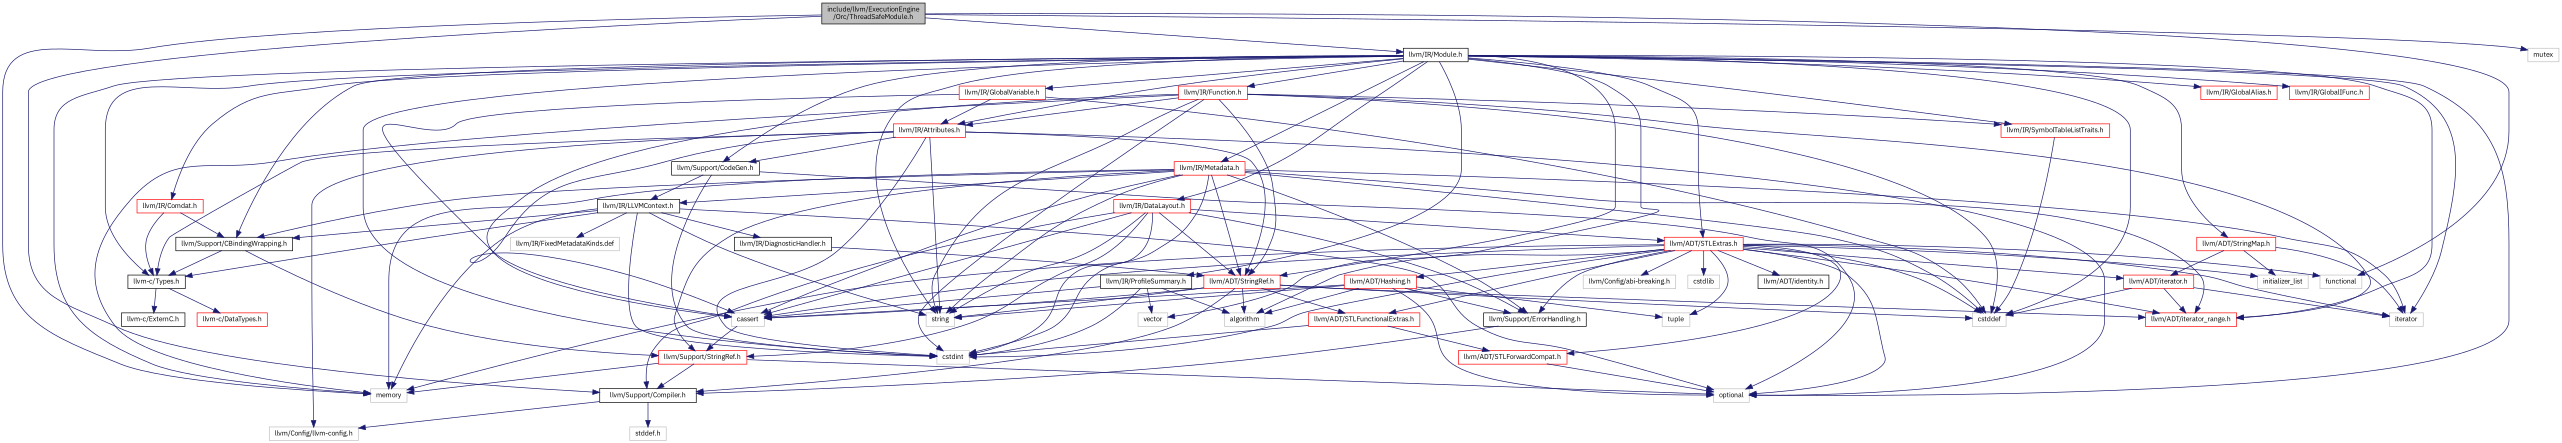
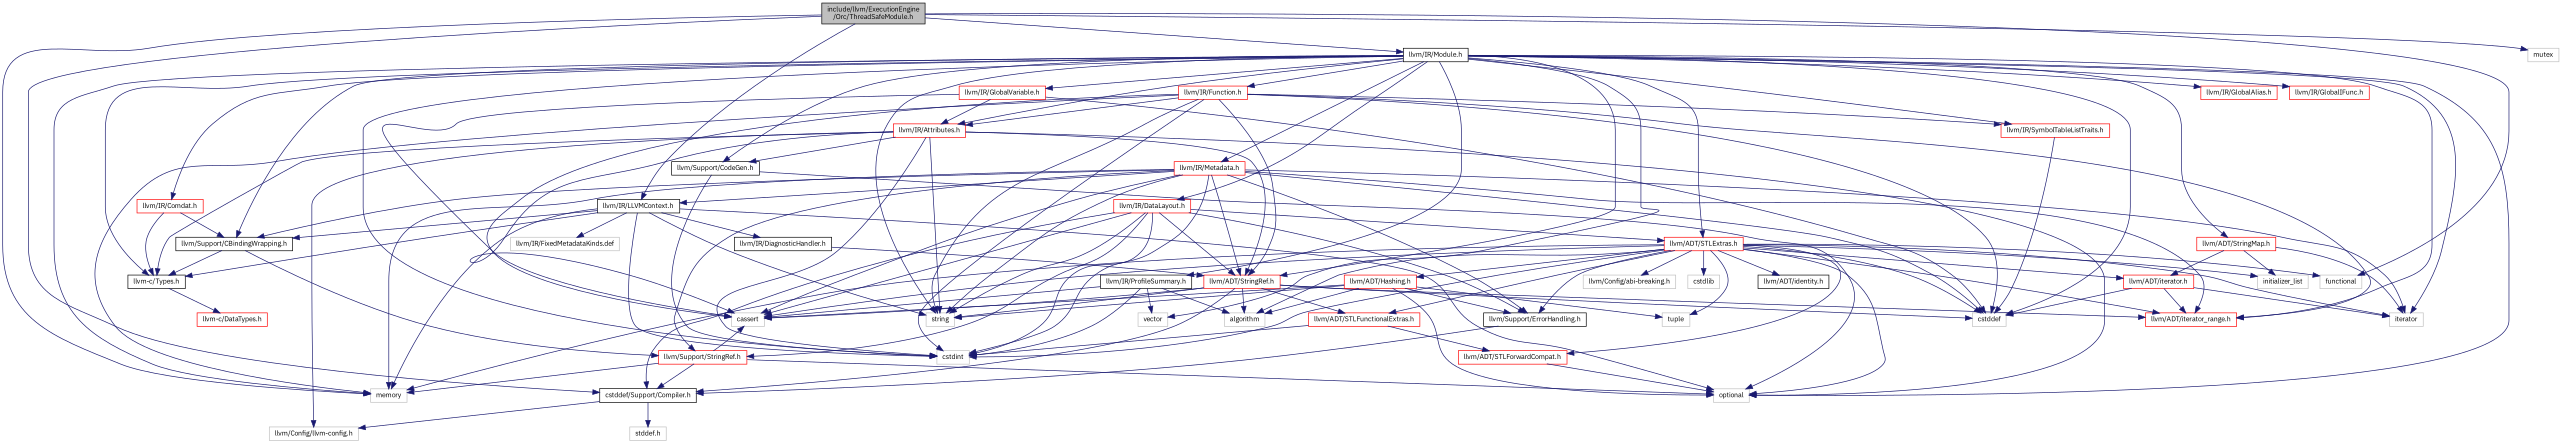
(680, 186) -> (745, 93)
(153, 320) -> none
(726, 334) -> (726, 341)
(648, 396) -> (648, 396)
